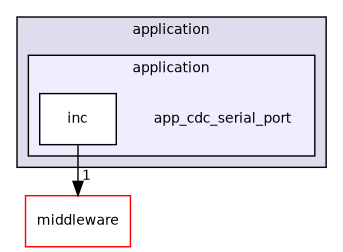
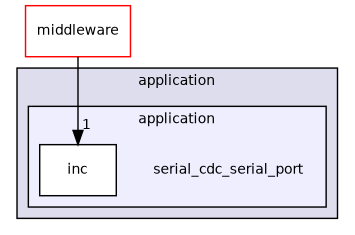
(223, 119) -> (228, 170)
(78, 163) -> (78, 94)
